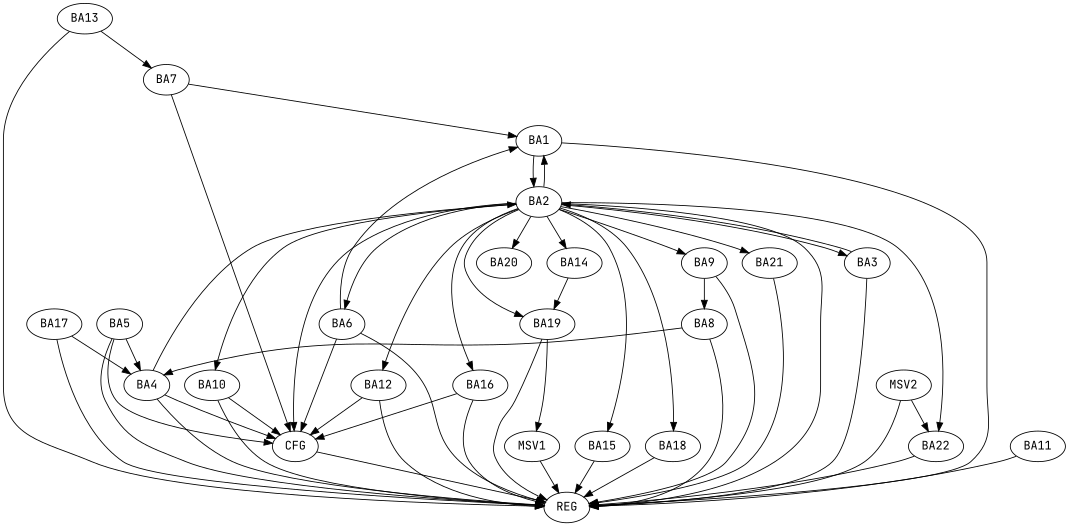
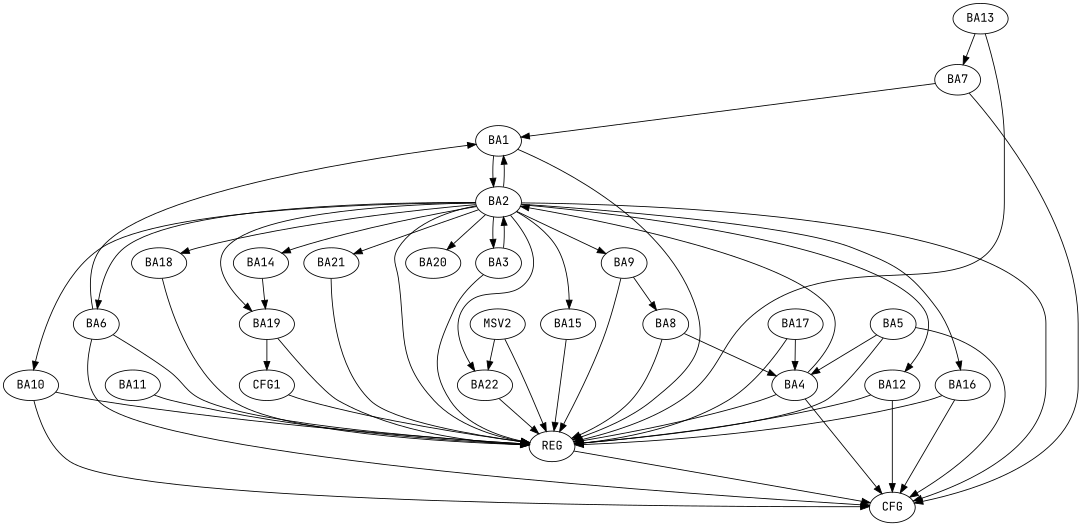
(532, 446) -> (267, 385)
(443, 480) -> (718, 476)
